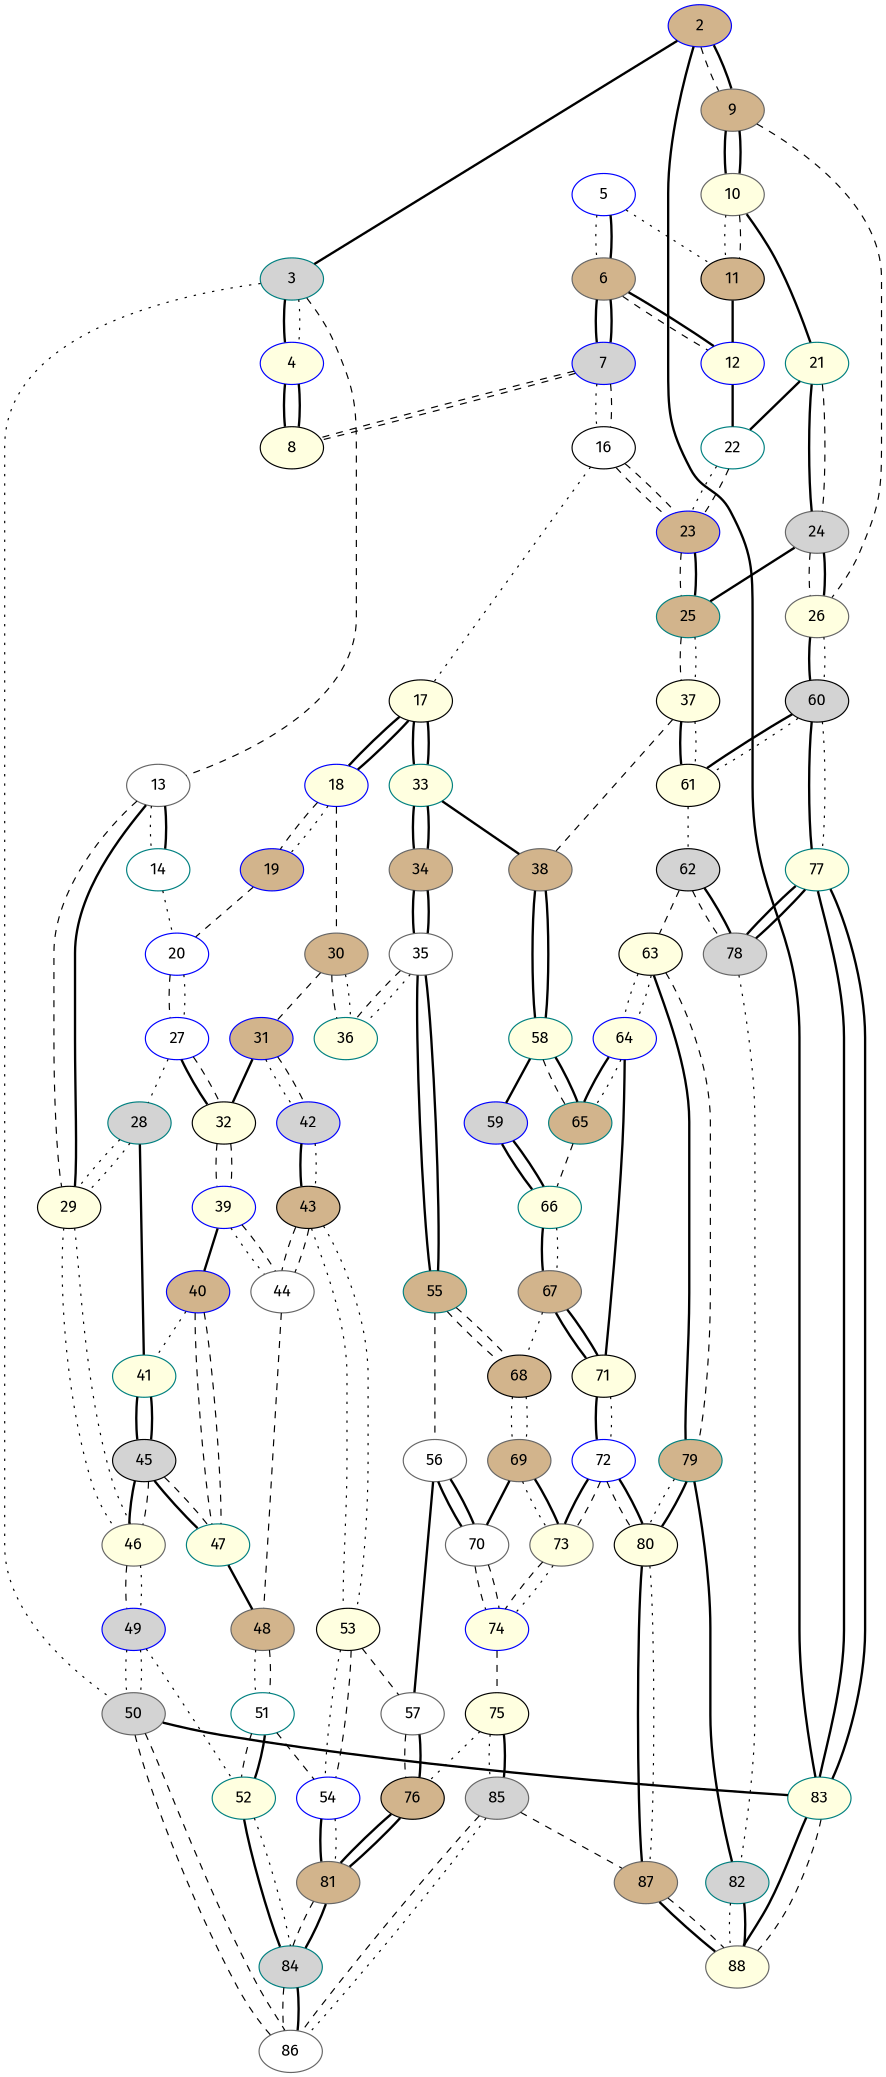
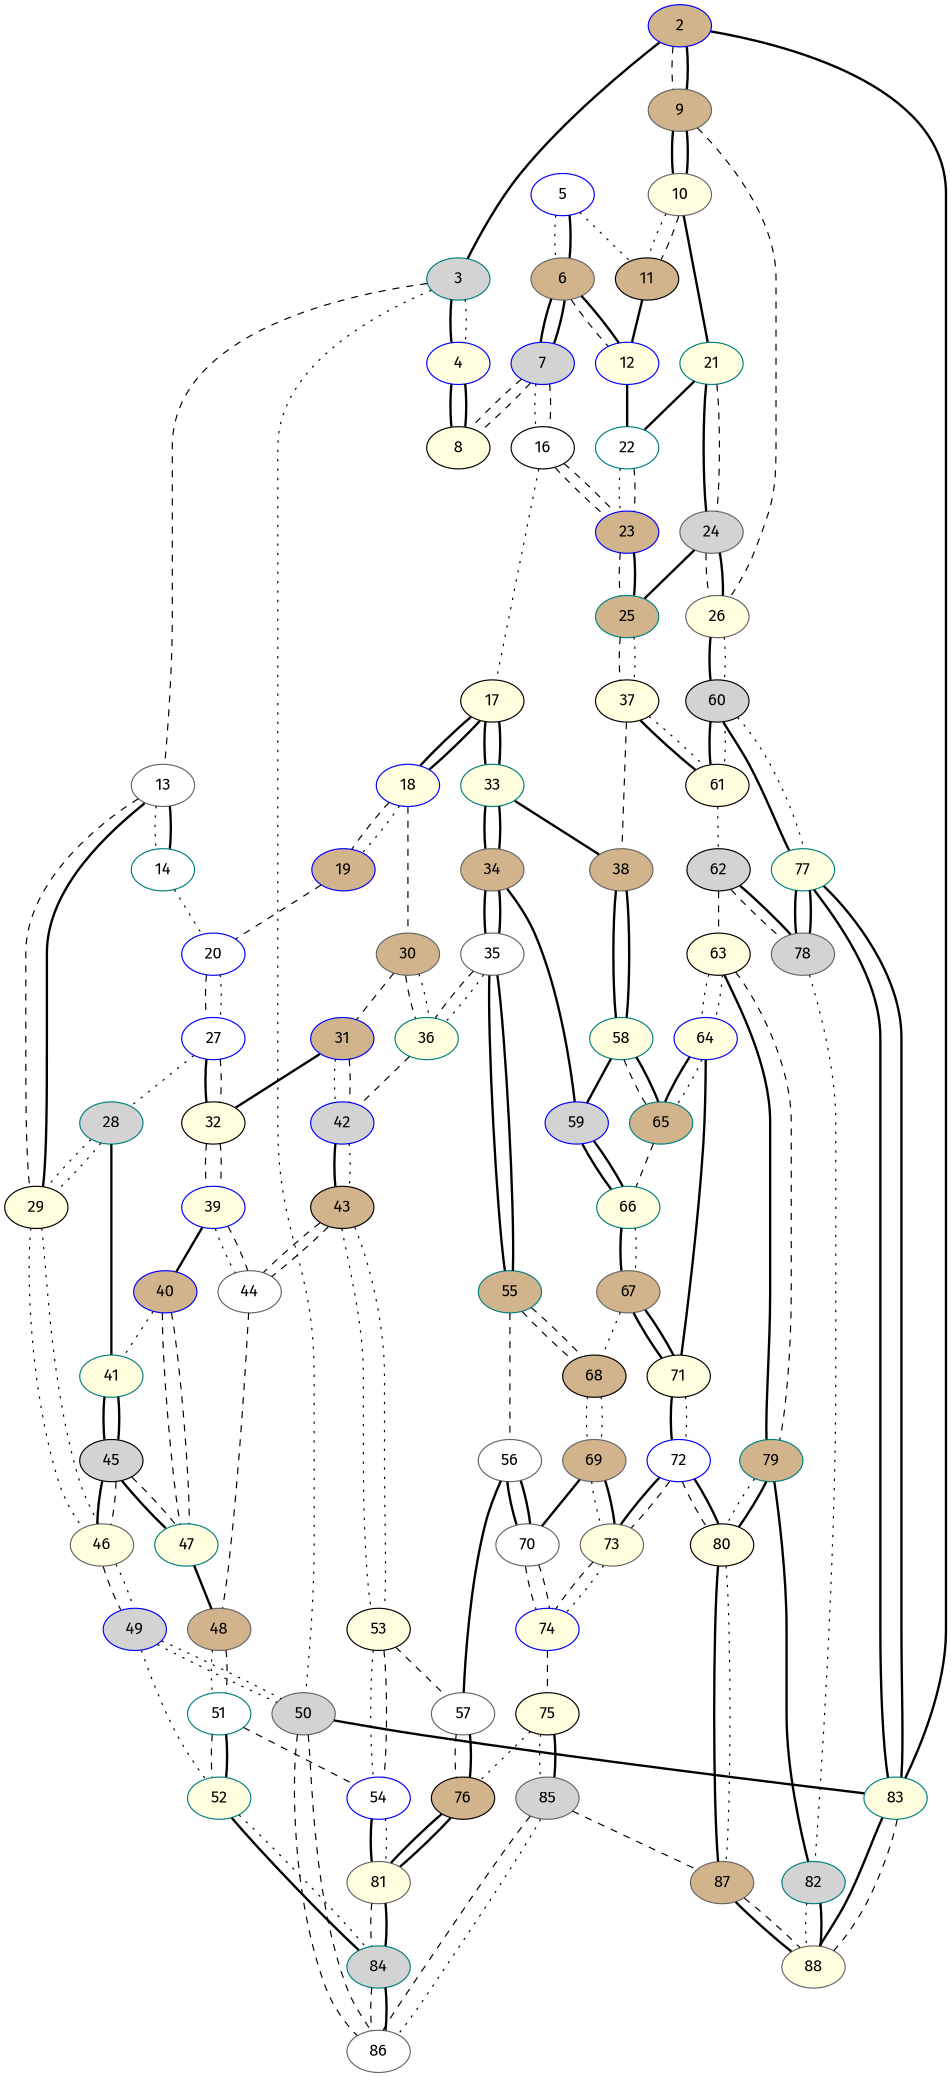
none -> (554, 991)
none -> (385, 1081)
(328, 1883) -> (379, 1883)
